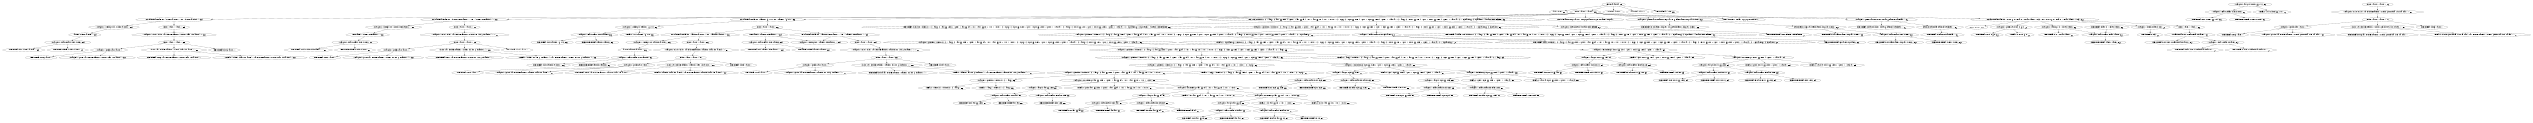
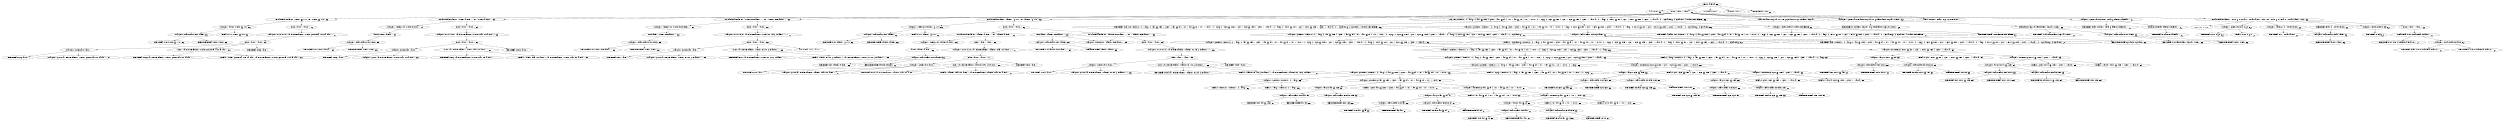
none -> (302, 20)
